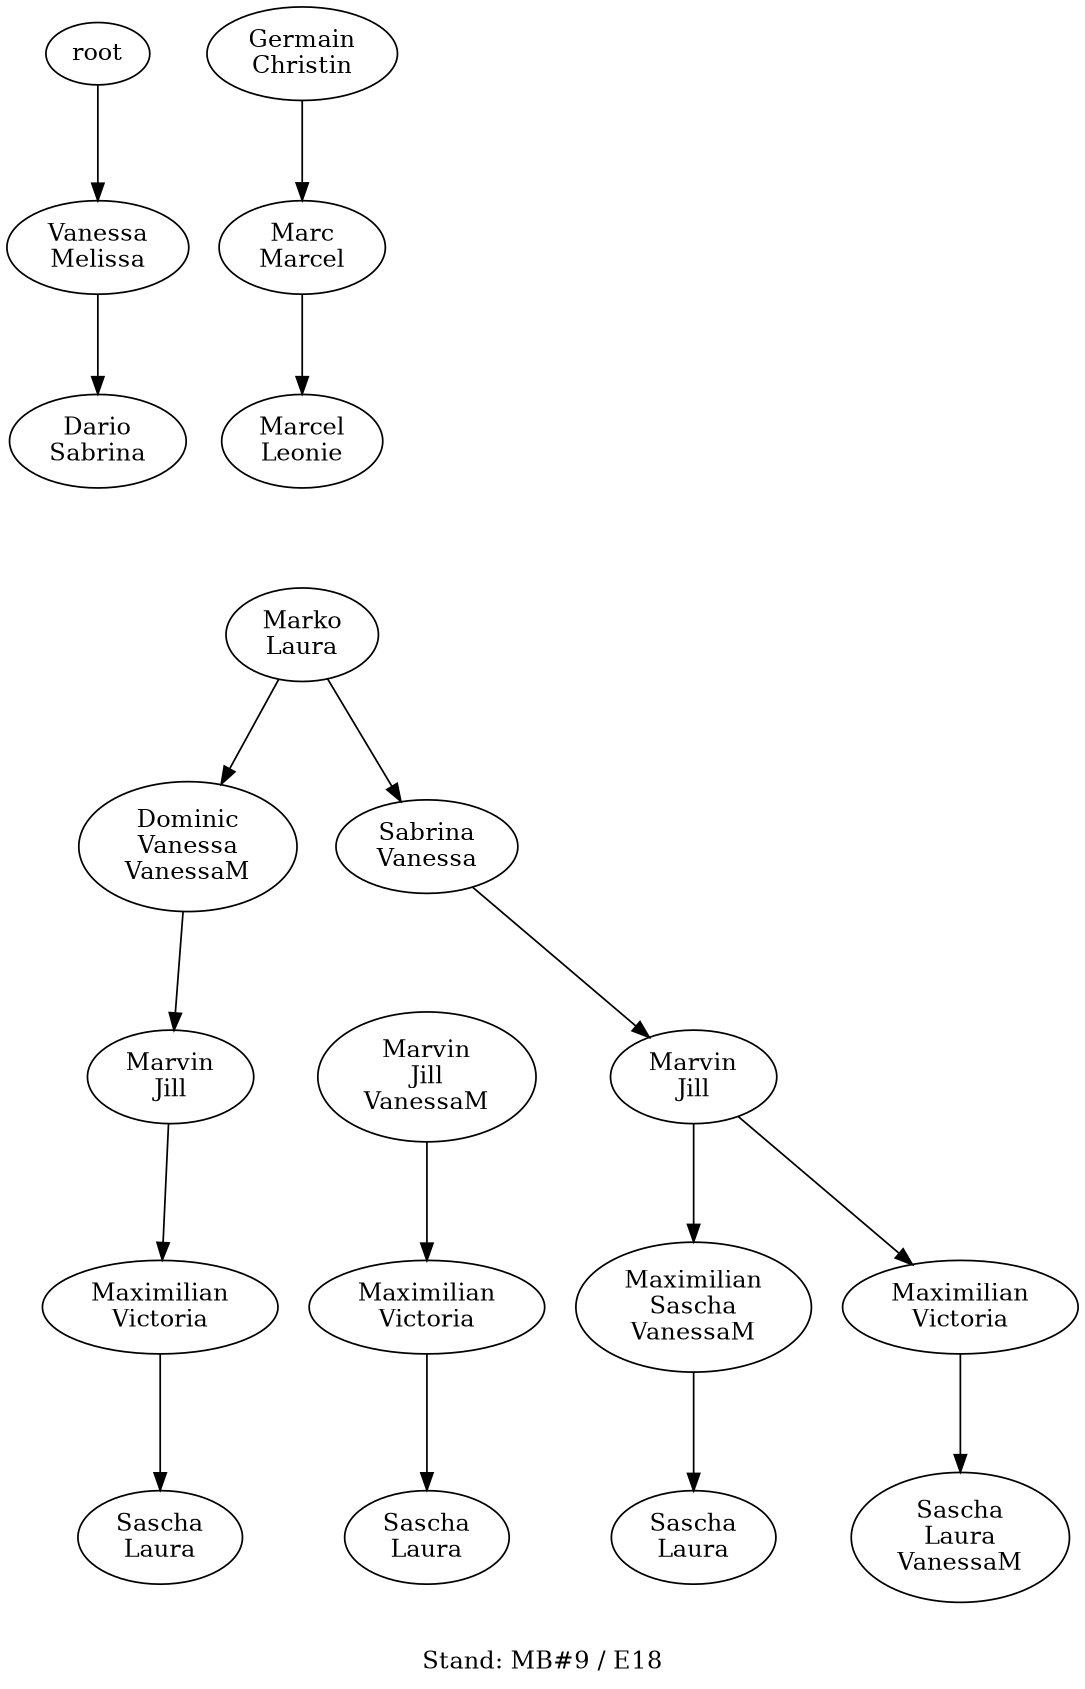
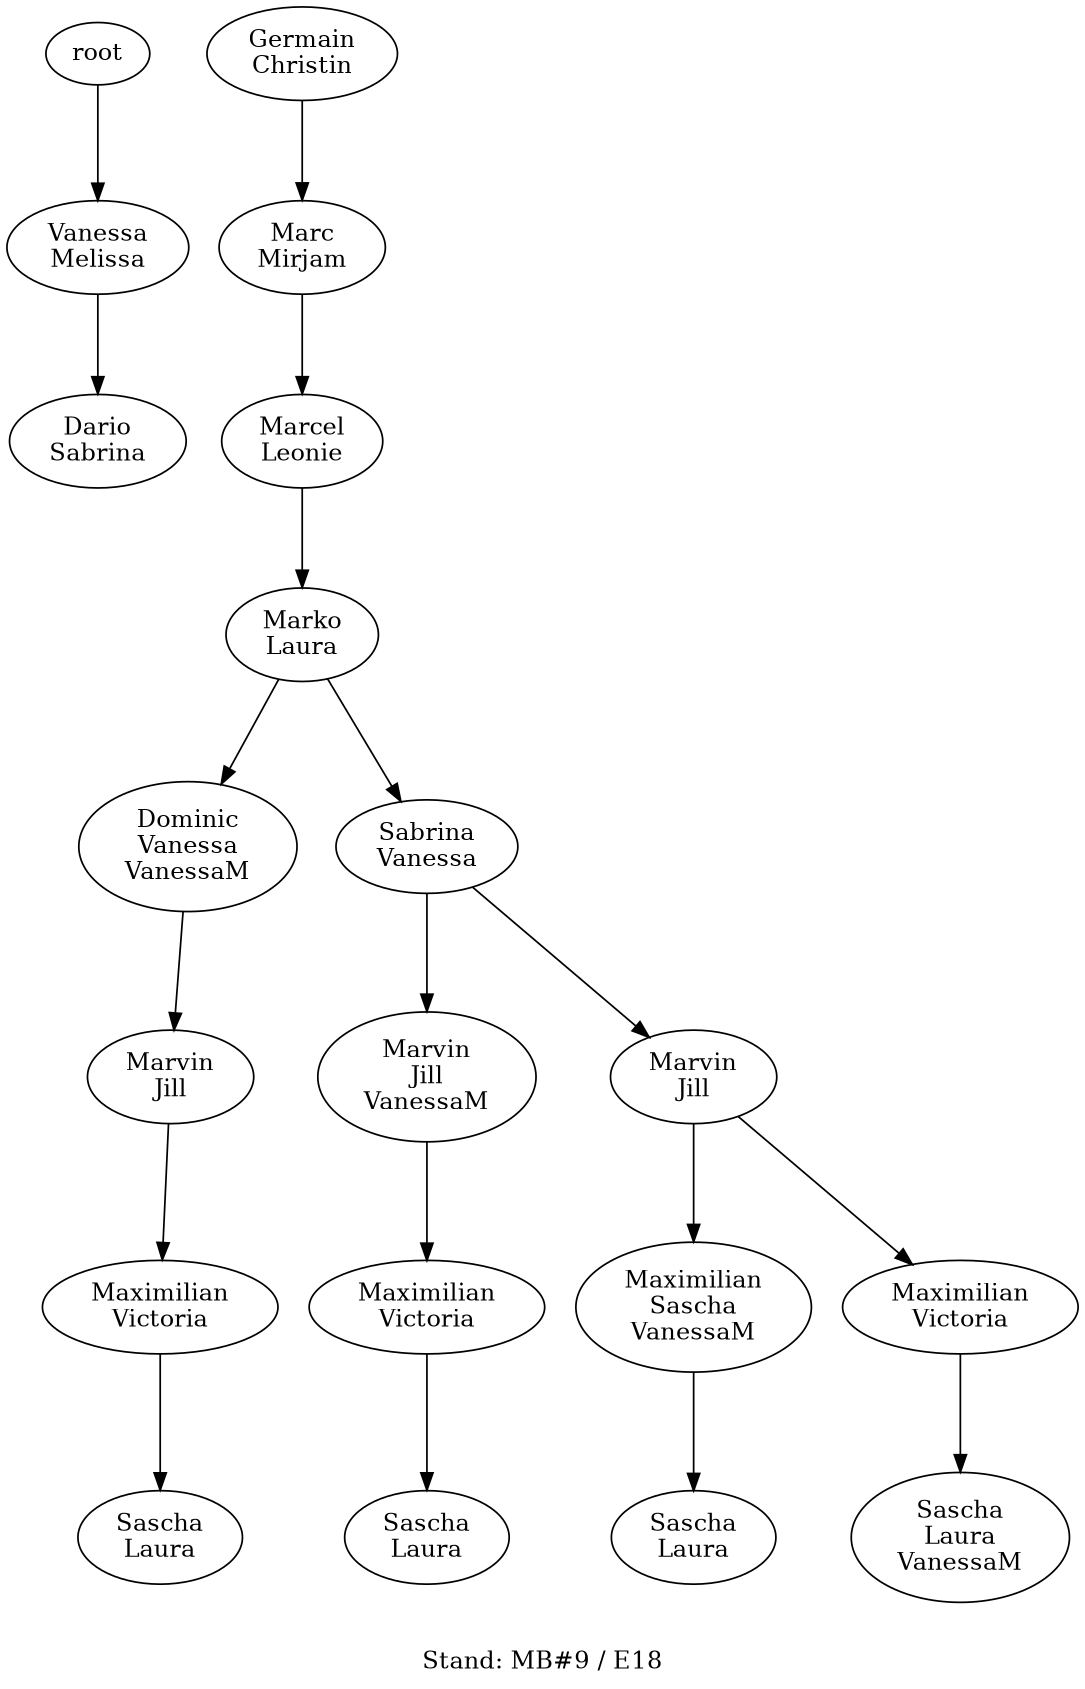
(302, 247) -> (302, 247)
none -> (302, 529)
none -> (427, 944)
